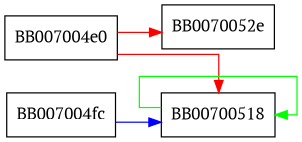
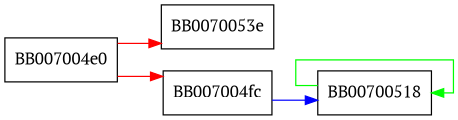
(218, 27) -> (218, 27)
(181, 54) -> (134, 76)
